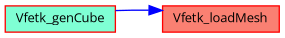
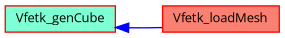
(132, 10) -> (145, 28)
